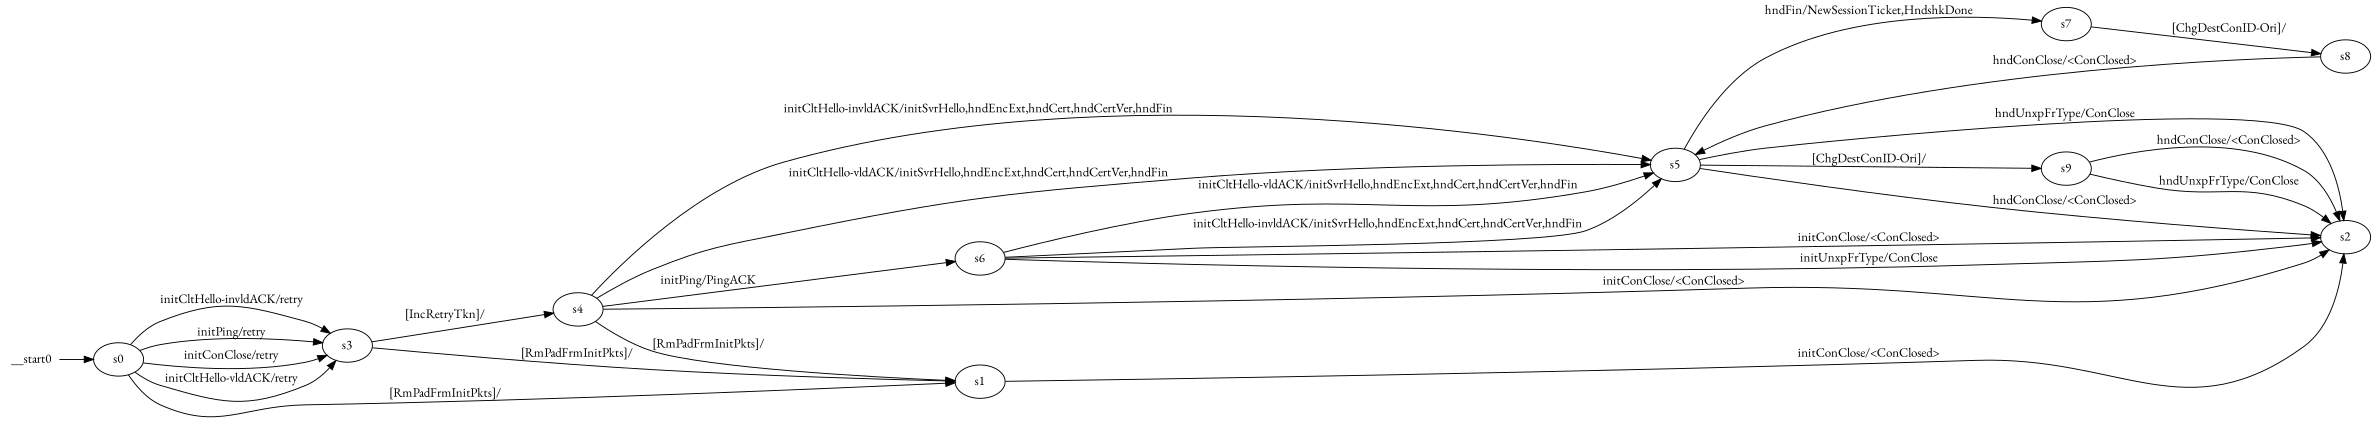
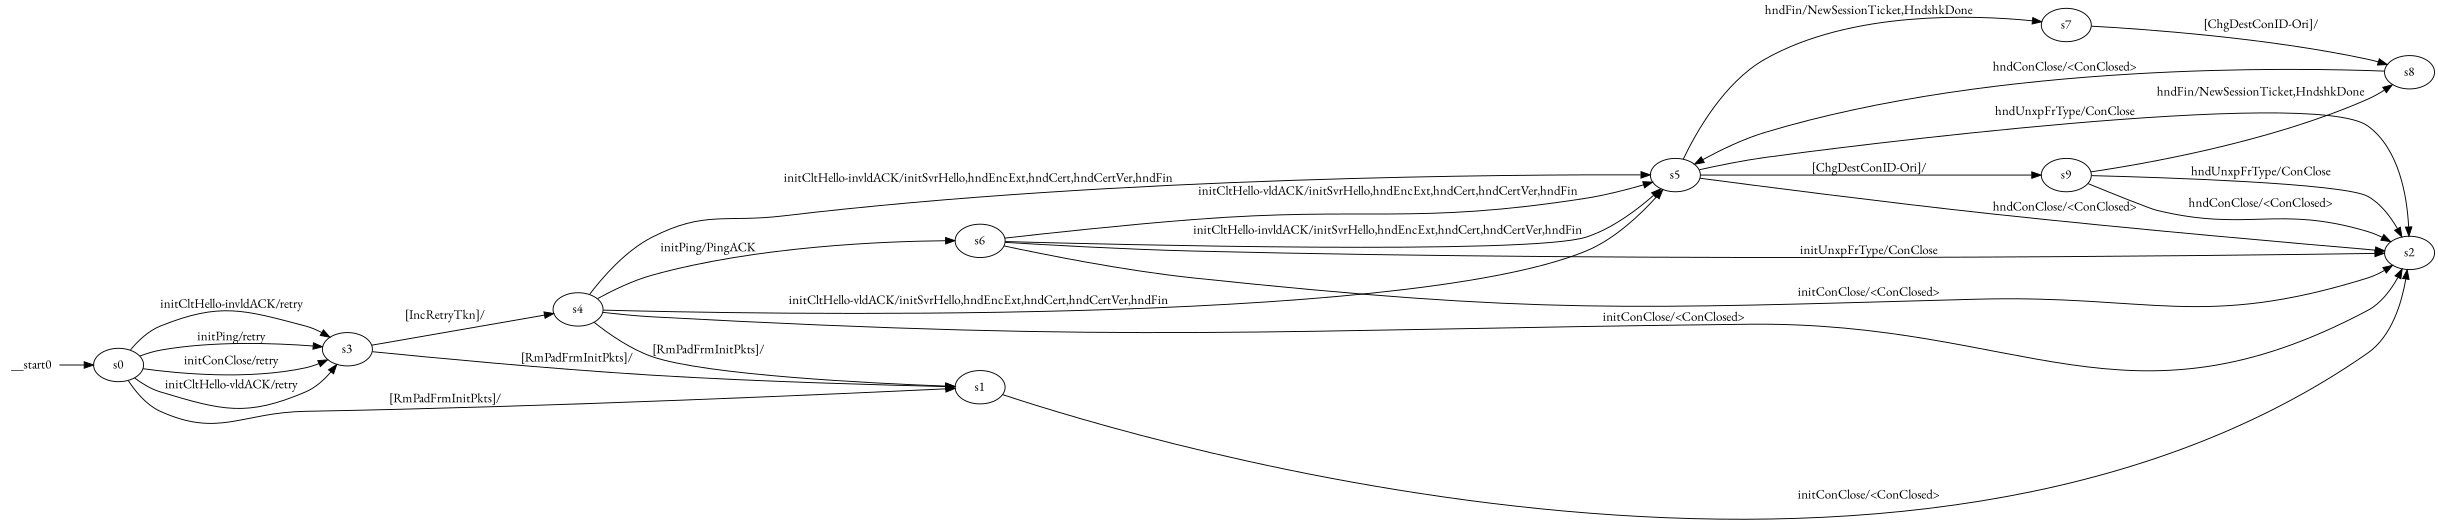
none -> (2241, 142)
